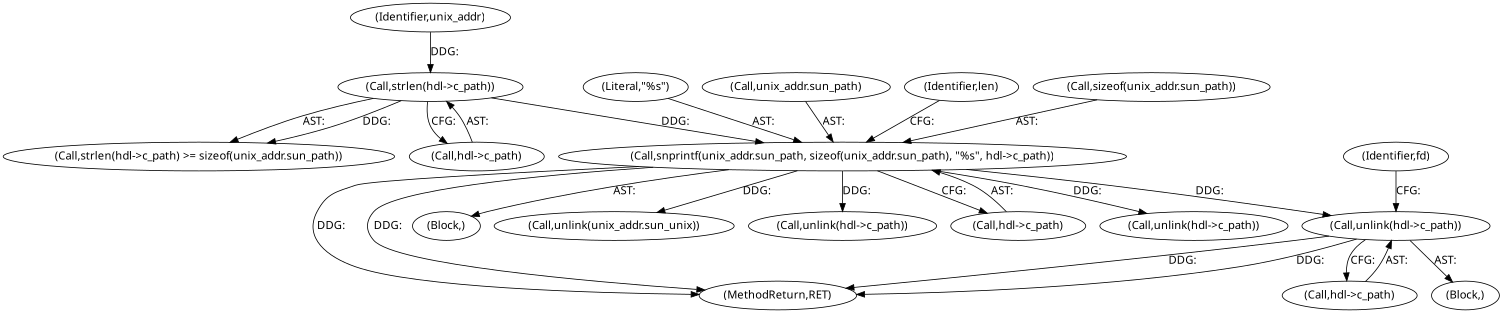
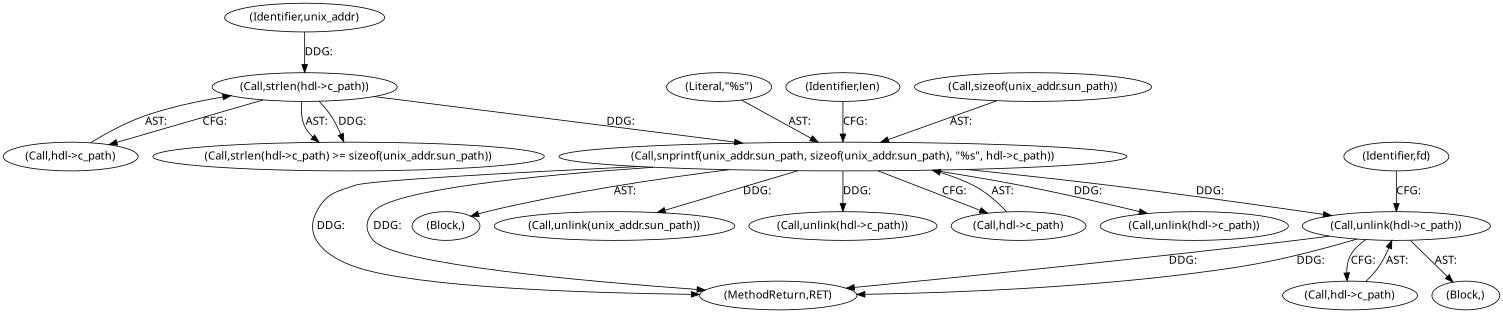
(796, 87) -> none
(614, 226) -> (615, 226)
